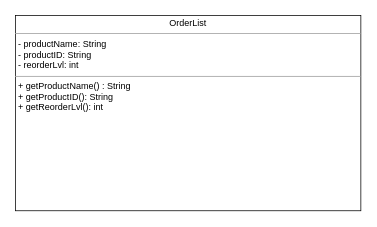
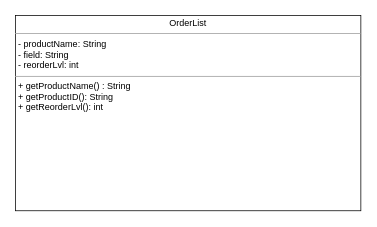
(78, 53) -> (78, 53)
